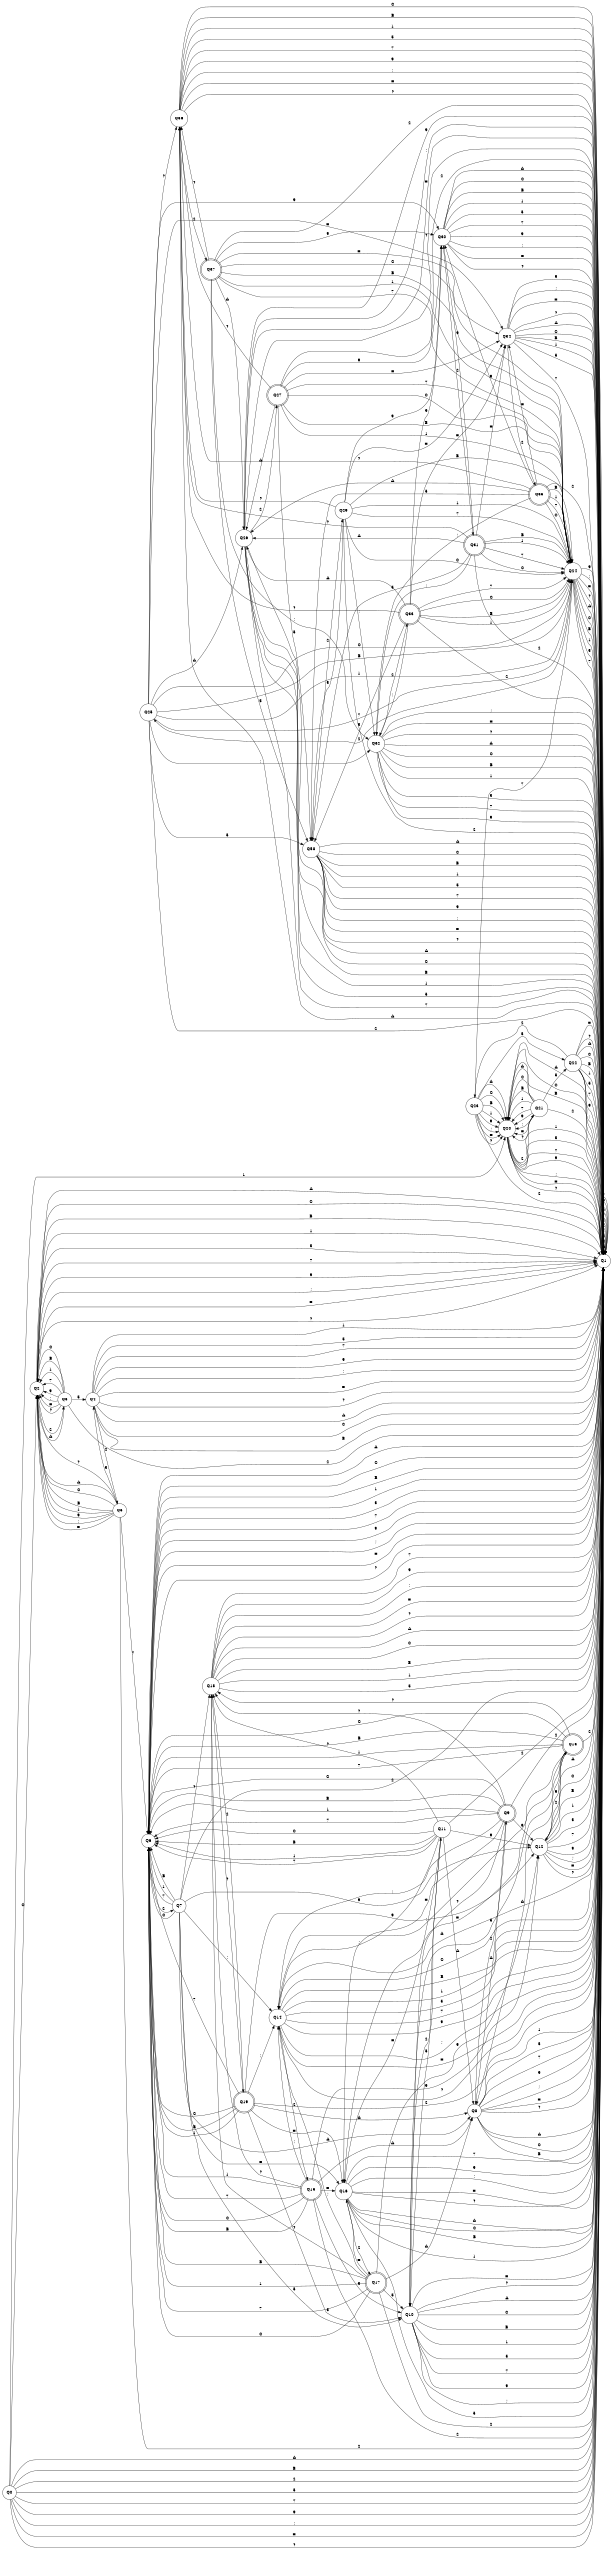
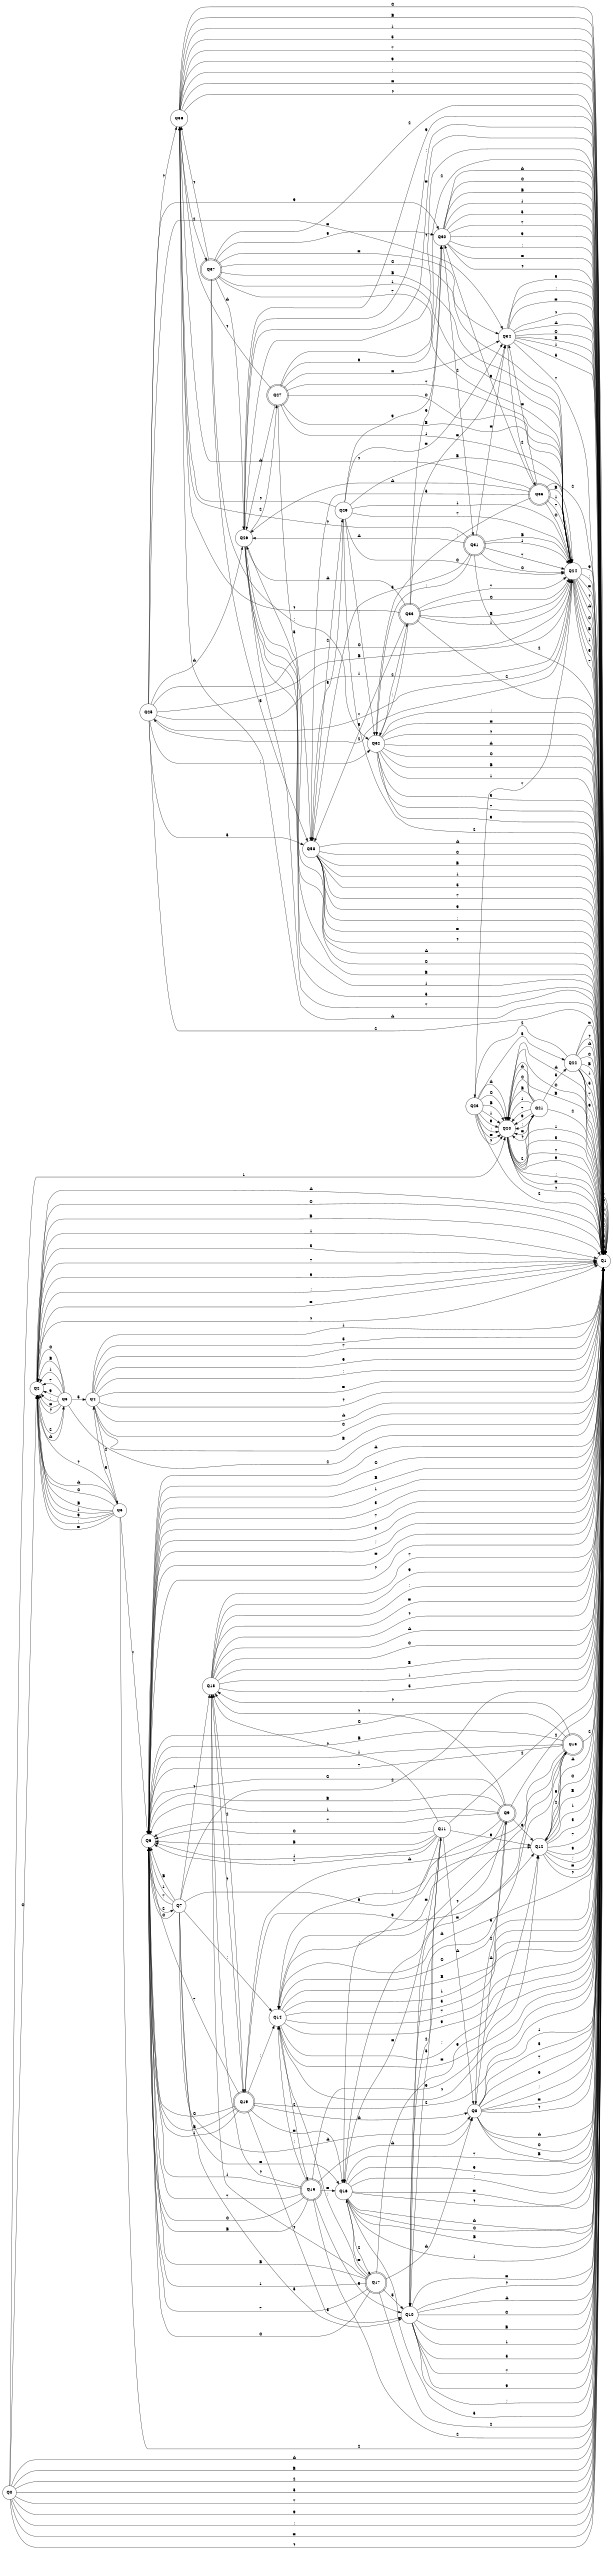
(463, 399) -> none
(521, 1922) -> (349, 1869)
